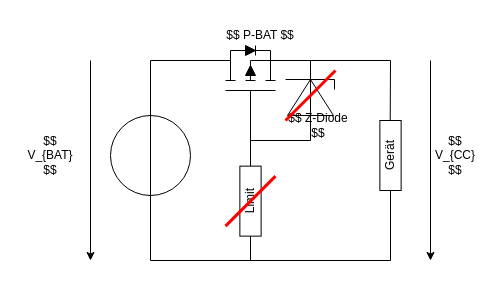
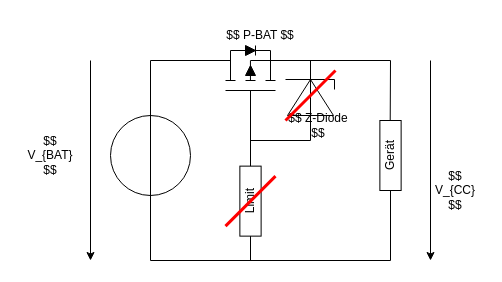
(456, 156) -> (456, 191)
